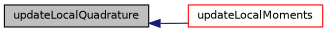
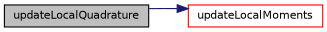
(174, 23) -> (163, 9)
